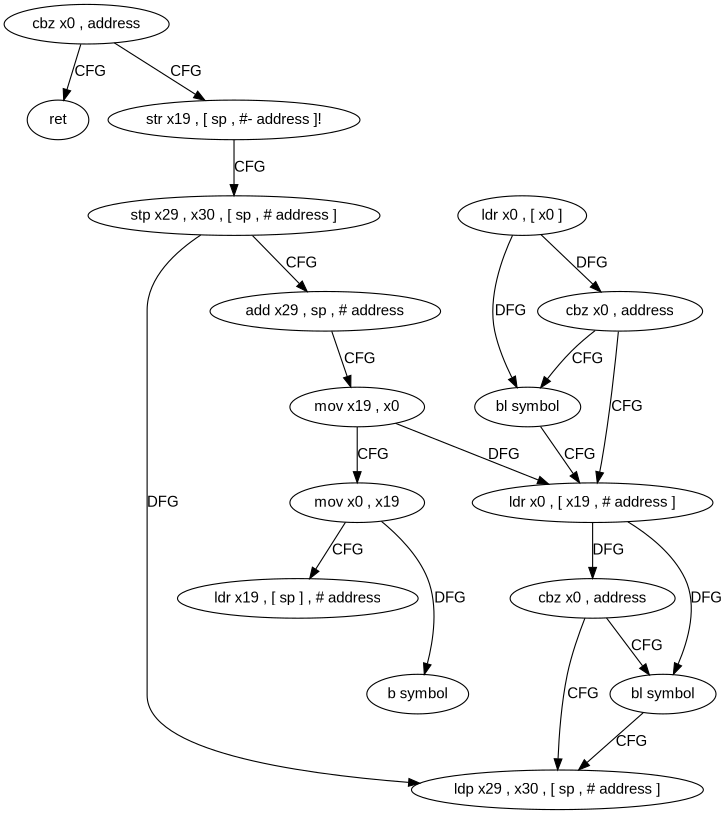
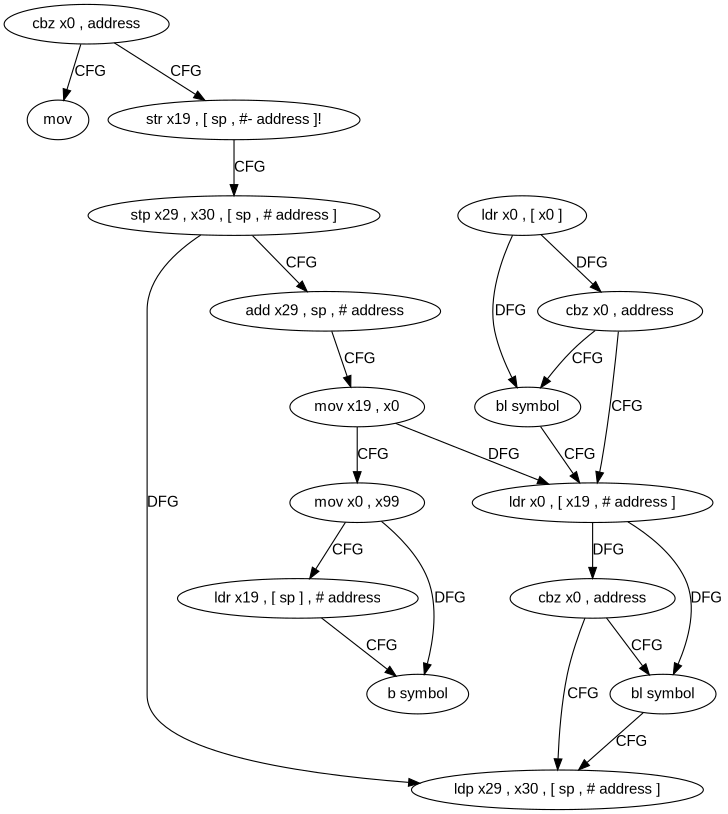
(58, 120) -> (58, 120)
(357, 503) -> (357, 503)
none -> (354, 644)
